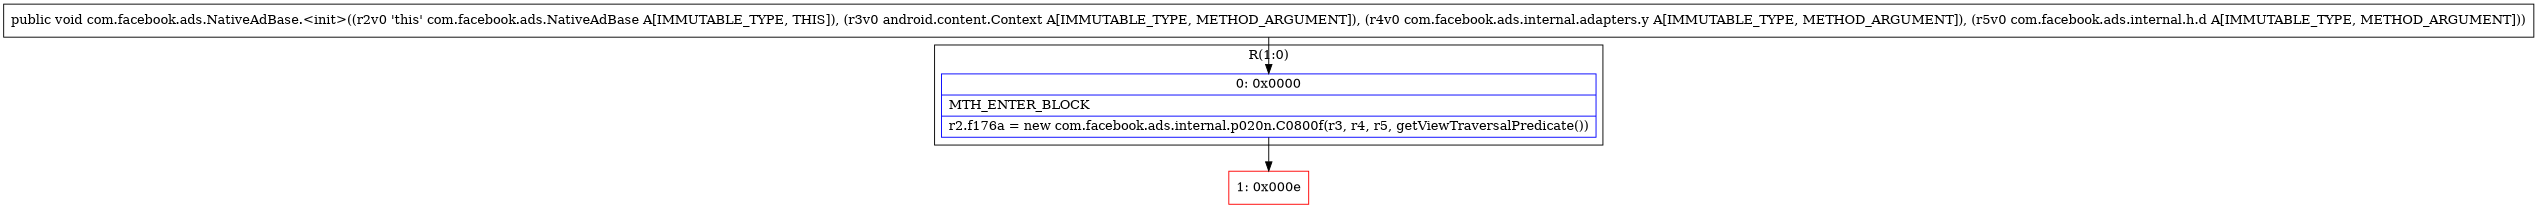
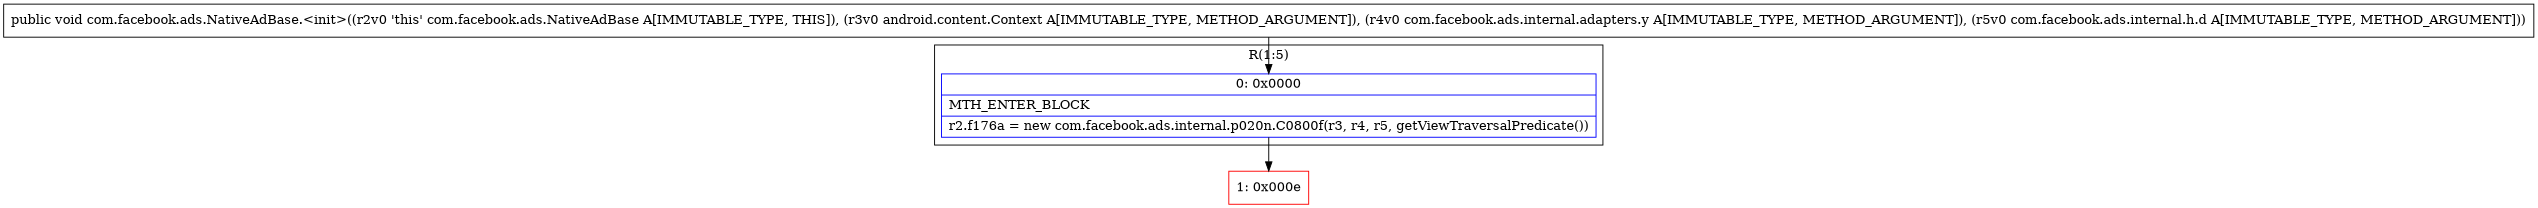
(1269, 56) -> (1269, 56)
